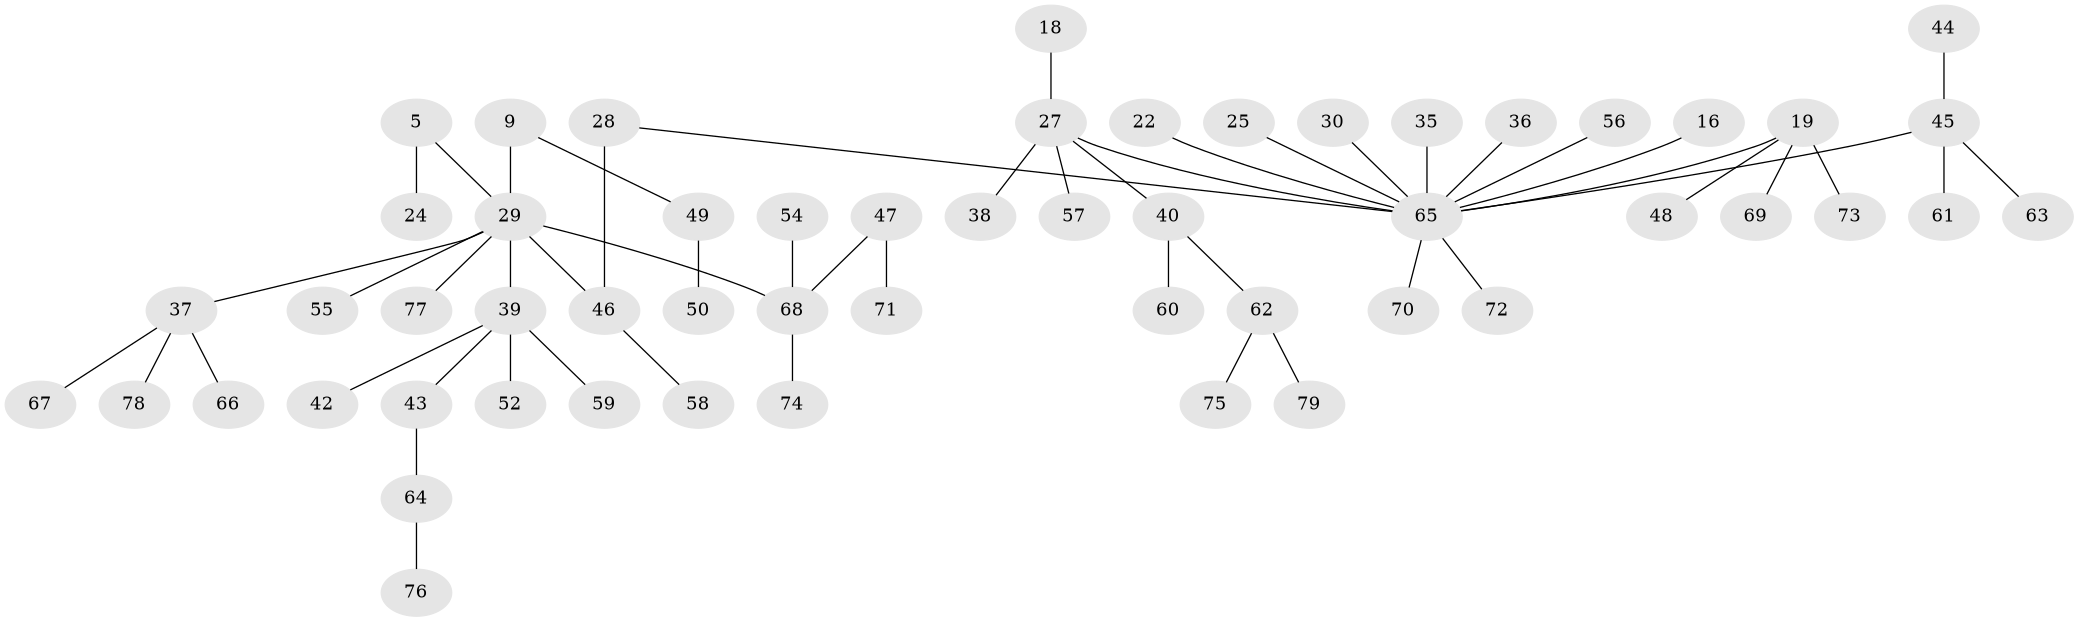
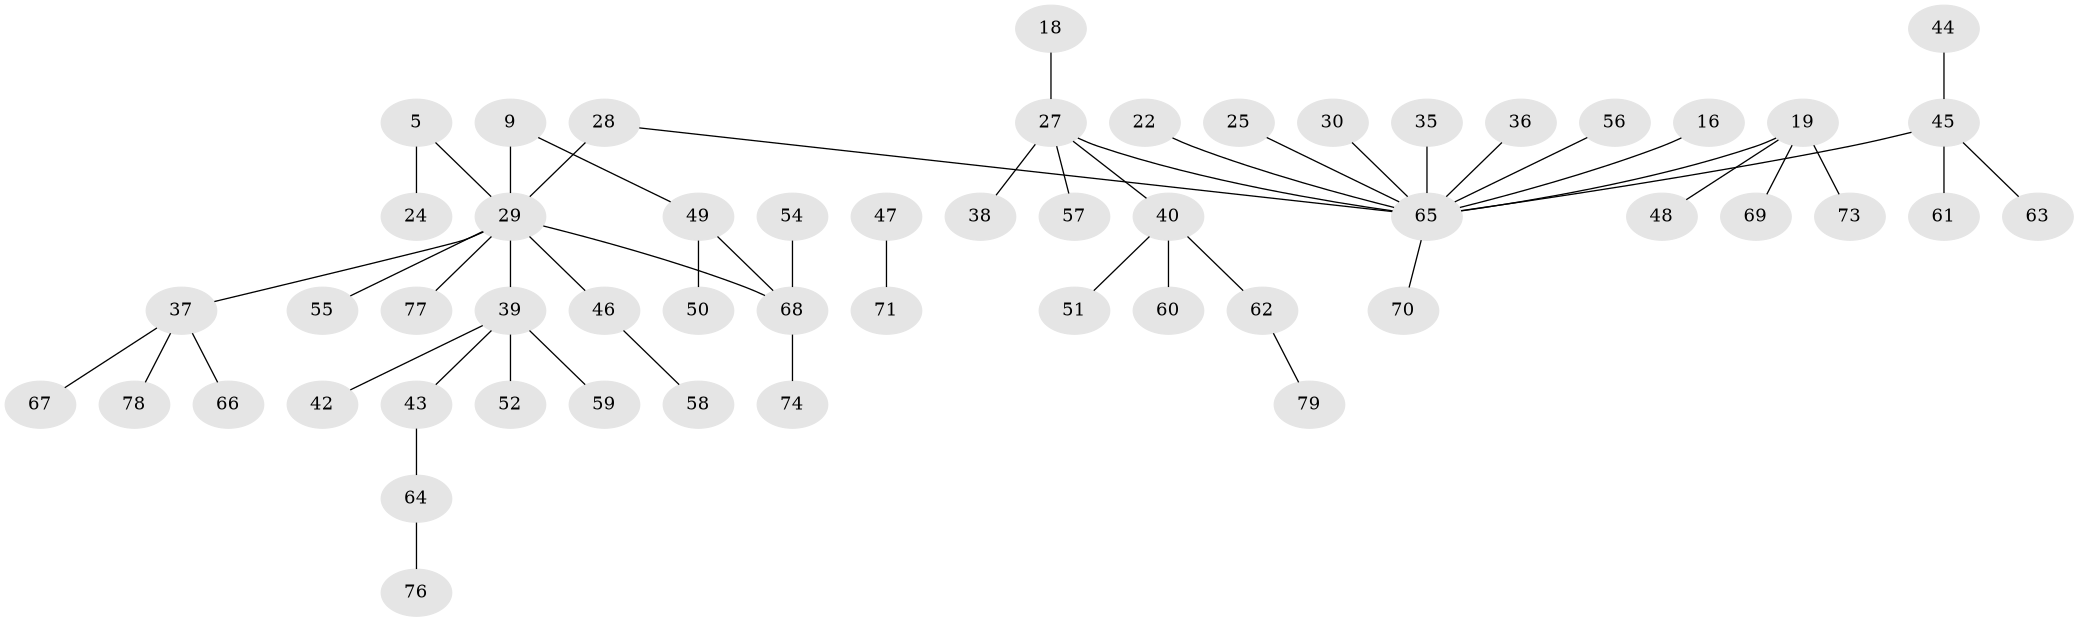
(604, 217) -> (558, 170)
(840, 264) -> (745, 264)
none -> (1074, 311)
(1497, 311) -> none
(1215, 405) -> none
